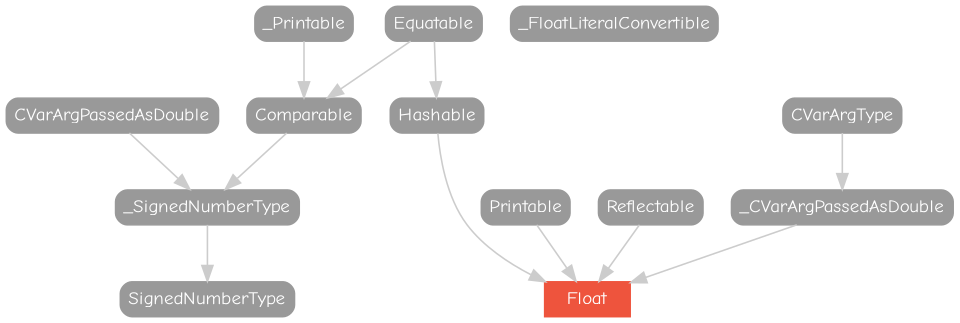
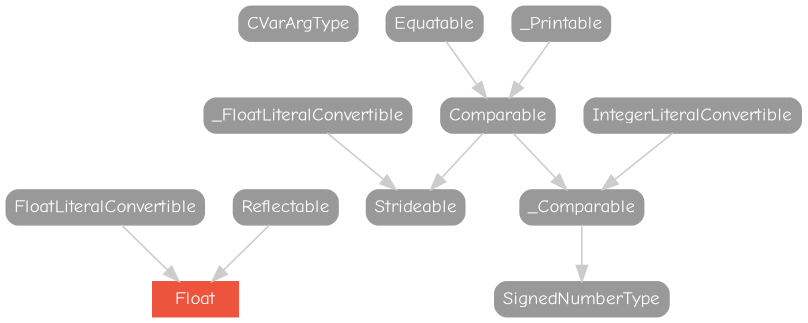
(112, 116) -> (693, 116)
(437, 116) -> none
none -> (105, 207)
(207, 207) -> (582, 207)
none -> (416, 207)
(526, 207) -> none
(842, 207) -> none
